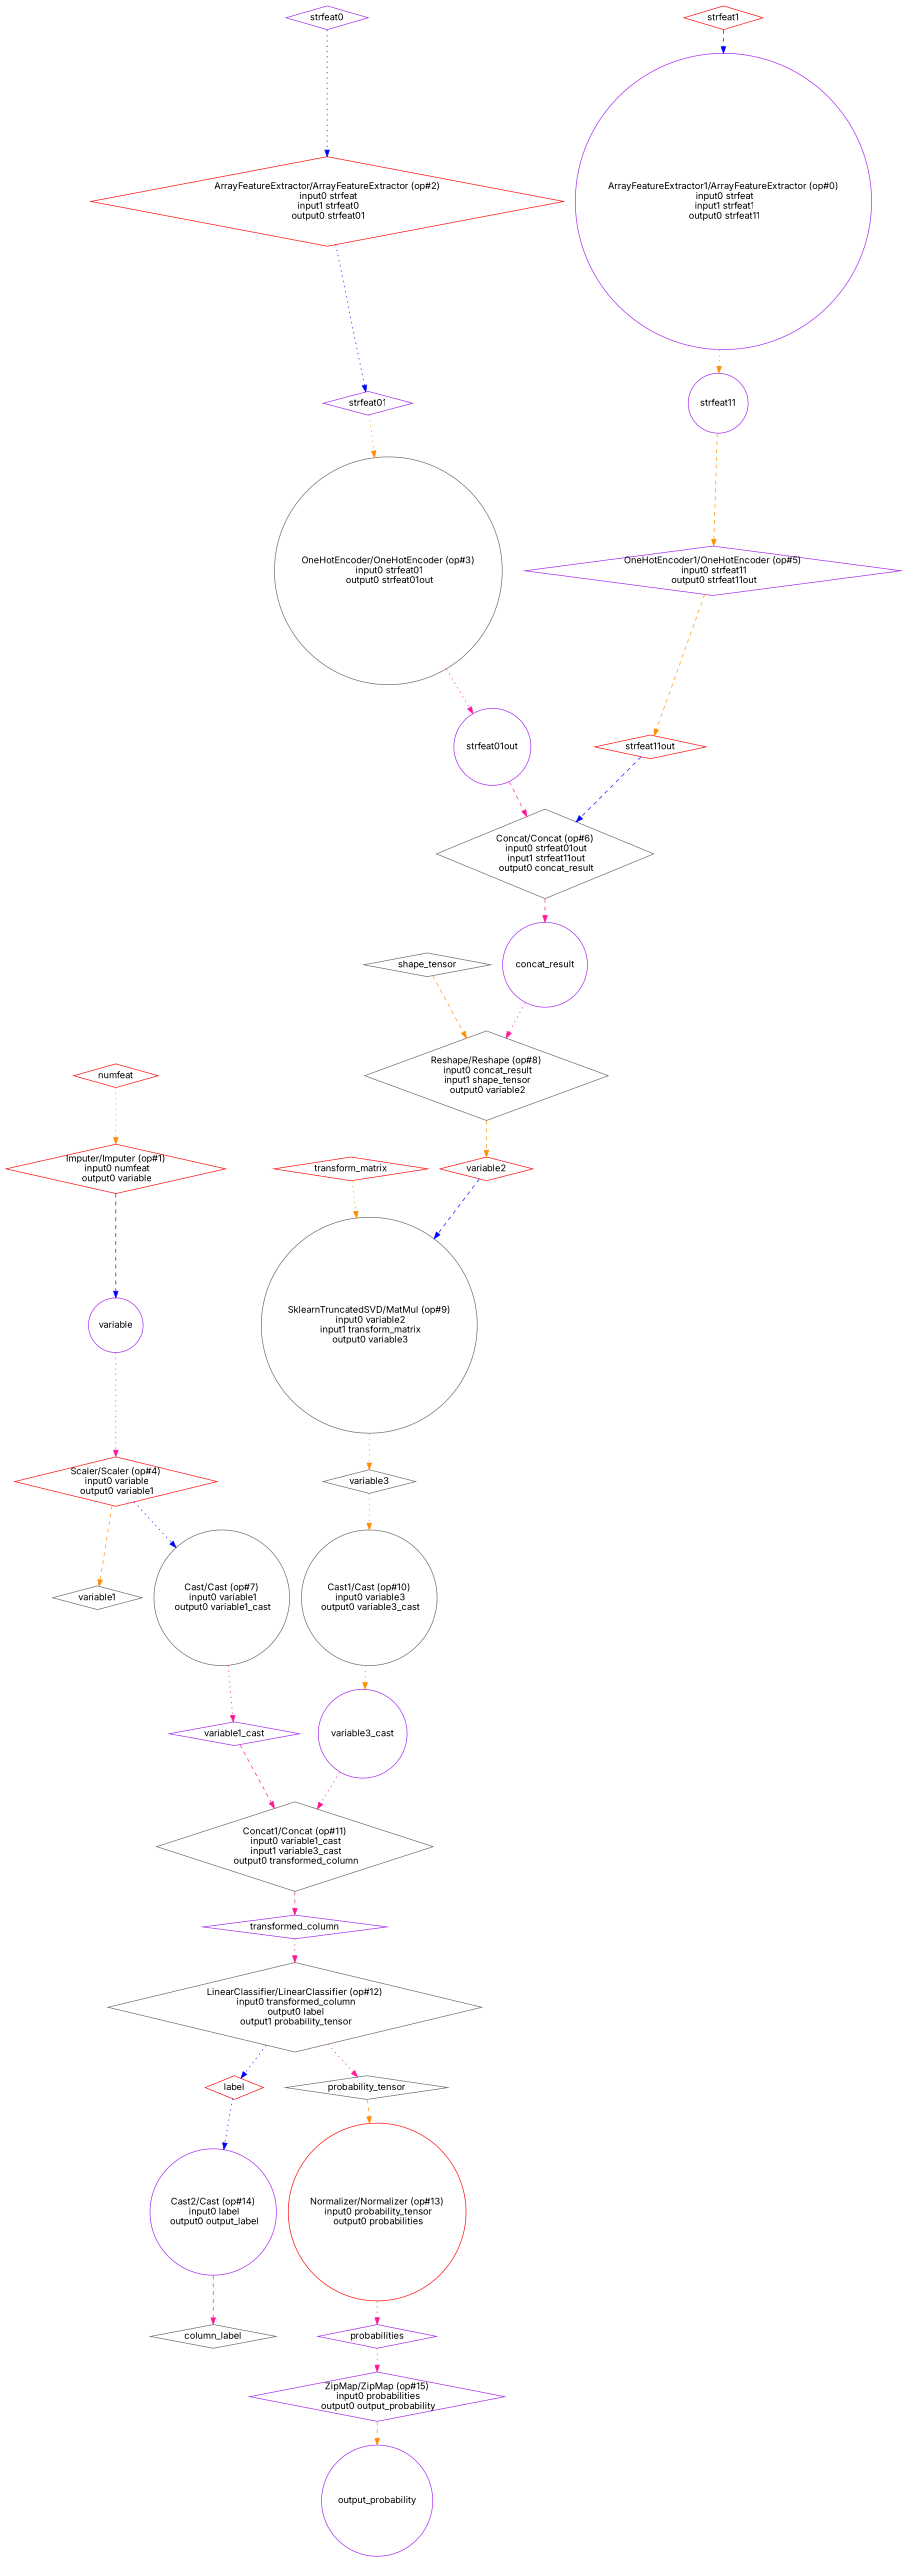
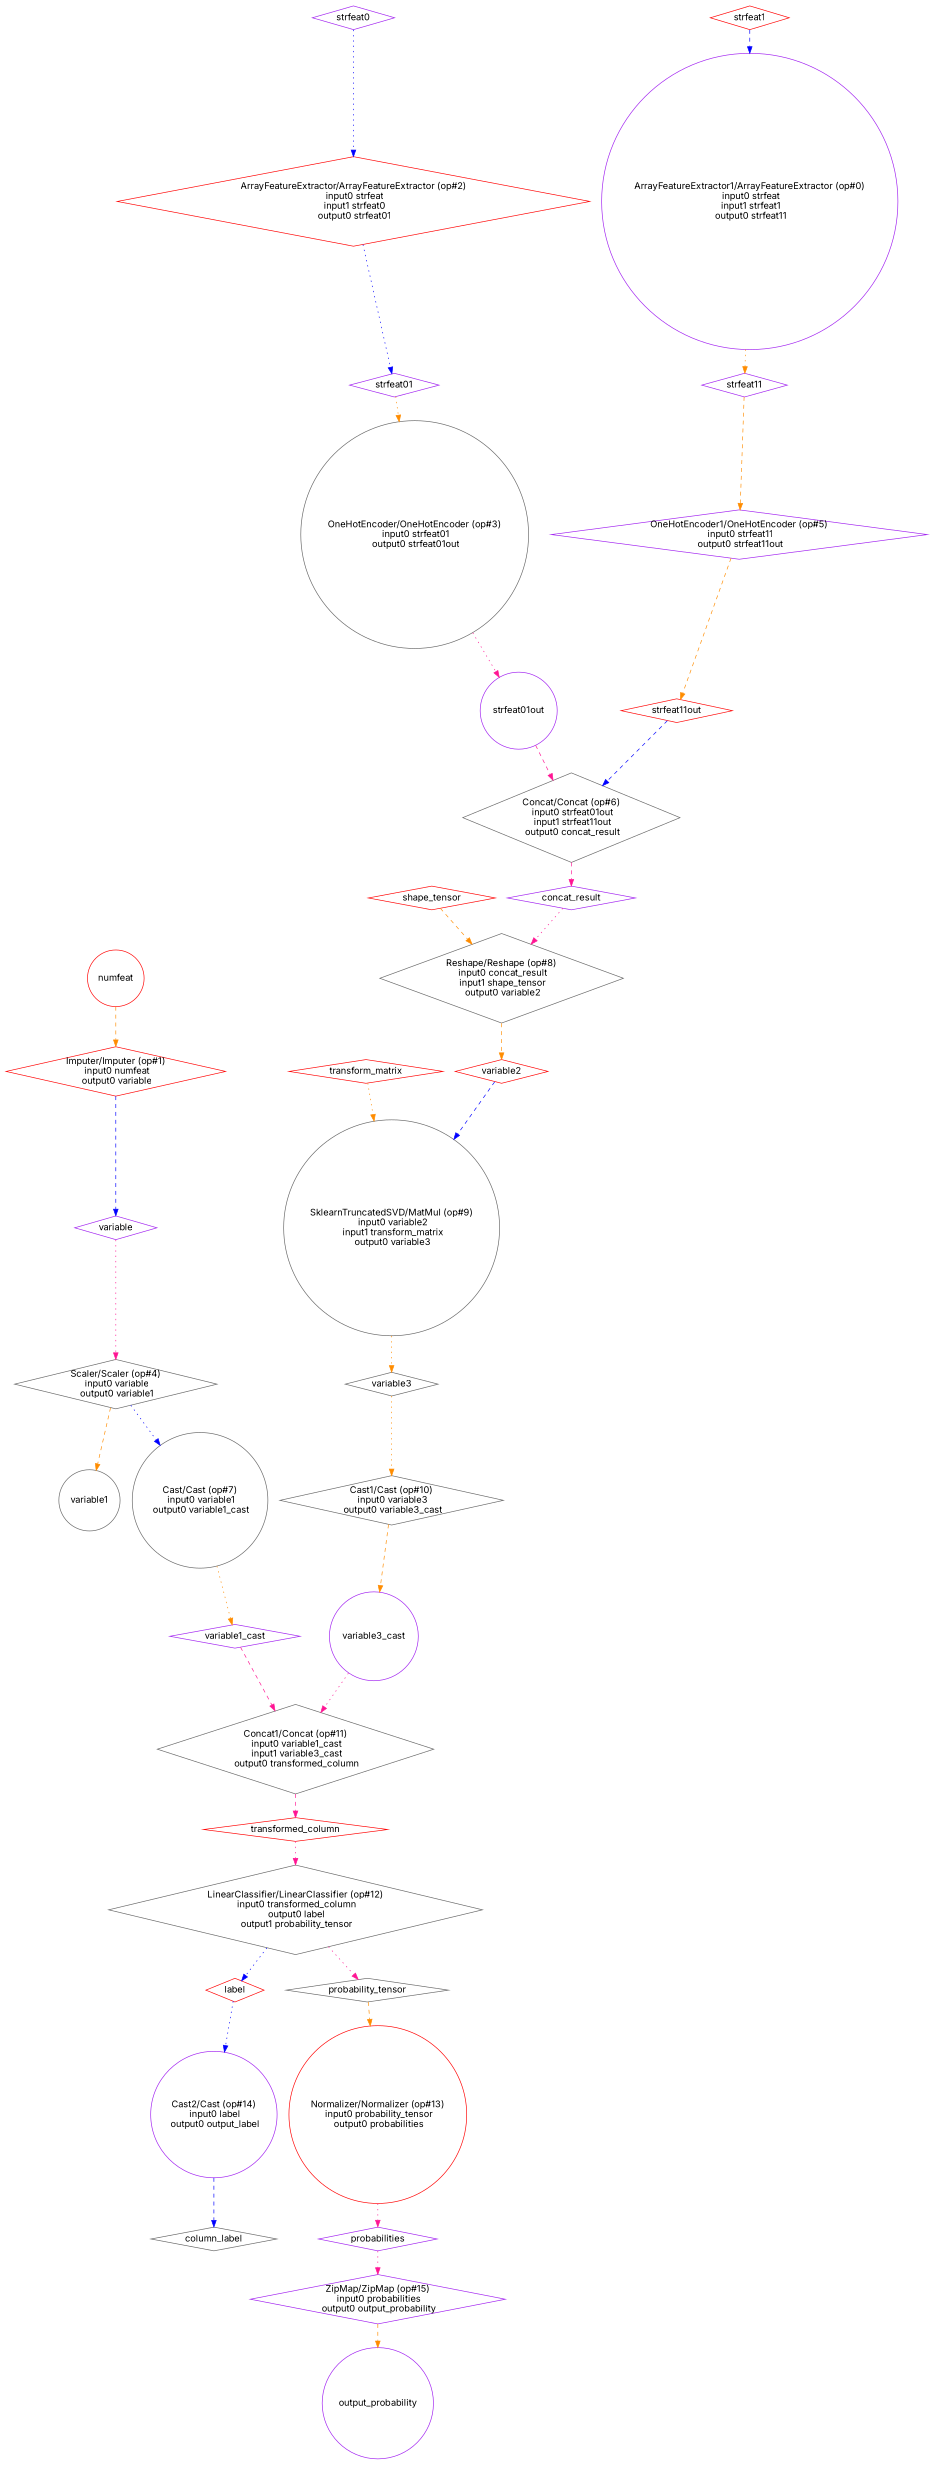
(718, 403) -> (745, 385)
(427, 965) -> (432, 898)
(545, 965) -> (571, 898)
(116, 1076) -> (116, 978)
(116, 1113) -> (116, 1023)
(116, 1325) -> (116, 1228)
(116, 1482) -> (116, 1384)
(97, 1598) -> (89, 1500)
(369, 1598) -> (392, 1500)
(366, 1674) -> (385, 1555)
(230, 1690) -> (224, 1592)
(295, 1927) -> (296, 1830)
(213, 2296) -> (214, 2199)
